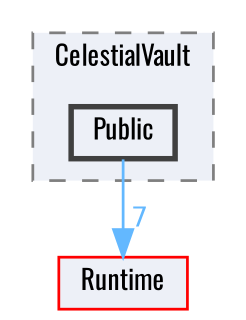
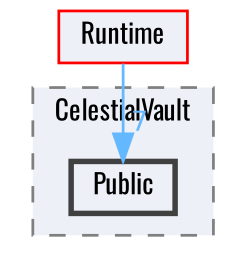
(123, 198) -> (123, 106)
